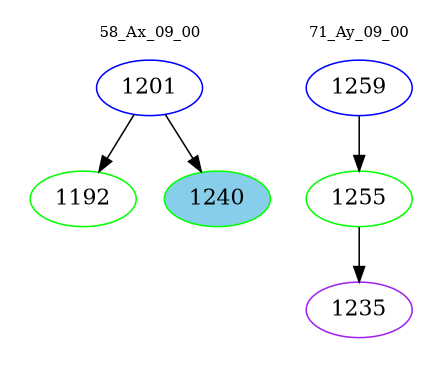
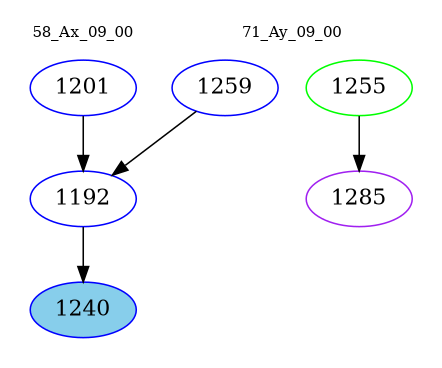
(179, 136) -> (83, 247)
(359, 136) -> (170, 132)
(83, 199) -> (83, 199)
(217, 199) -> (83, 310)
(359, 310) -> (359, 199)
